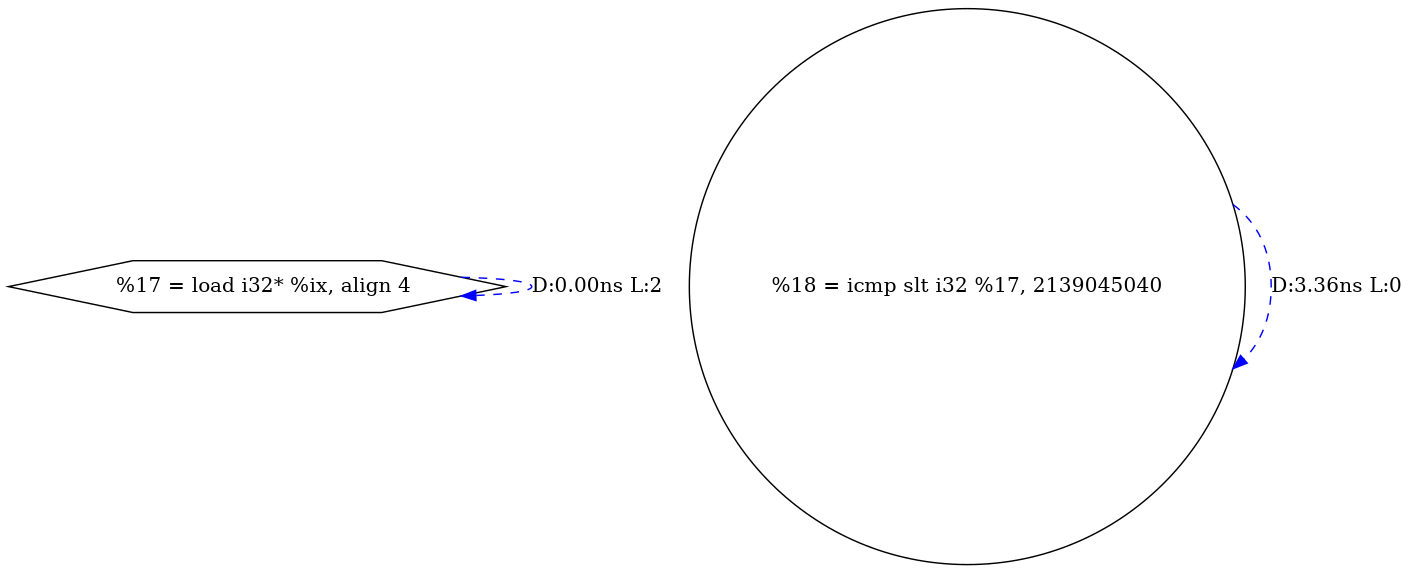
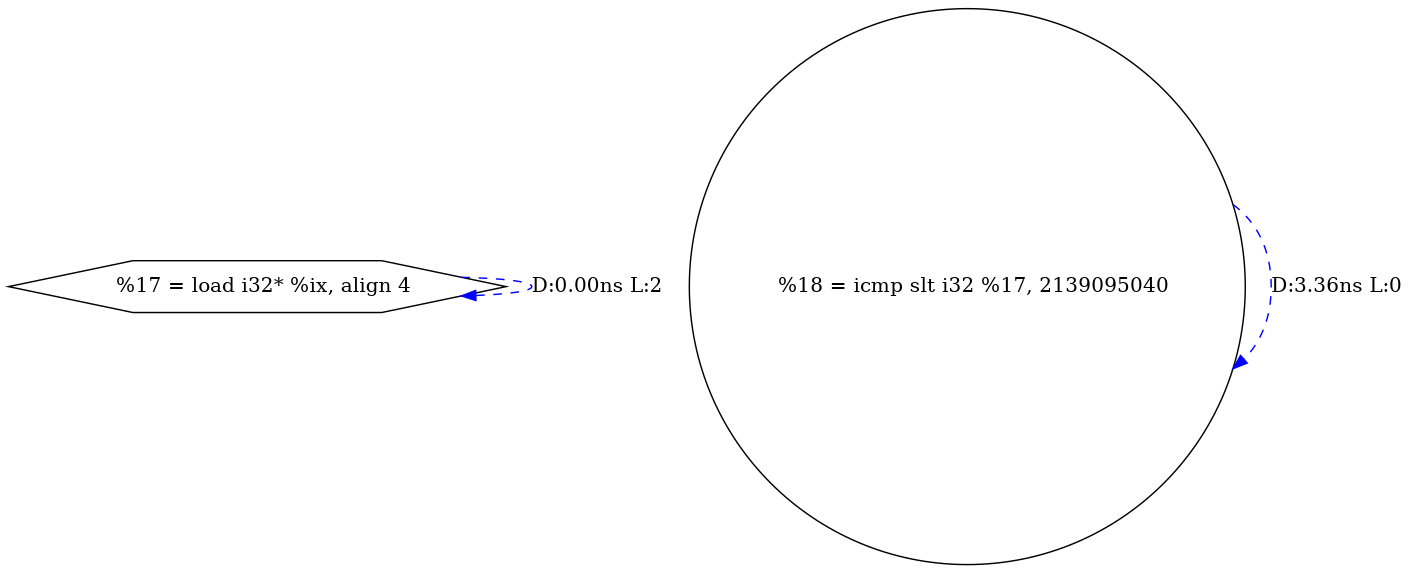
(967, 287) -> (967, 287)
